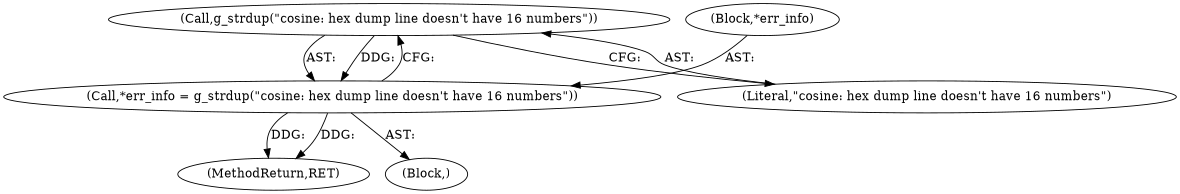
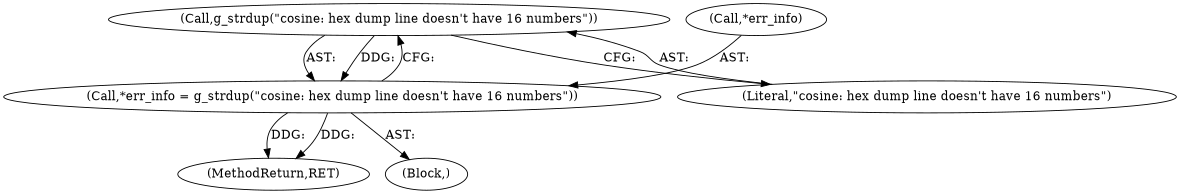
(763, 20) -> (756, 20)
